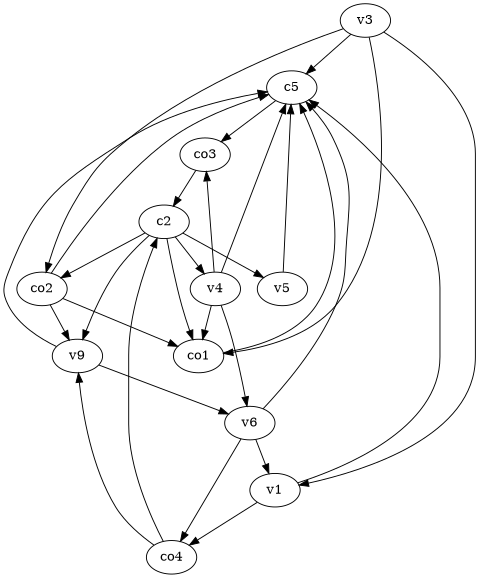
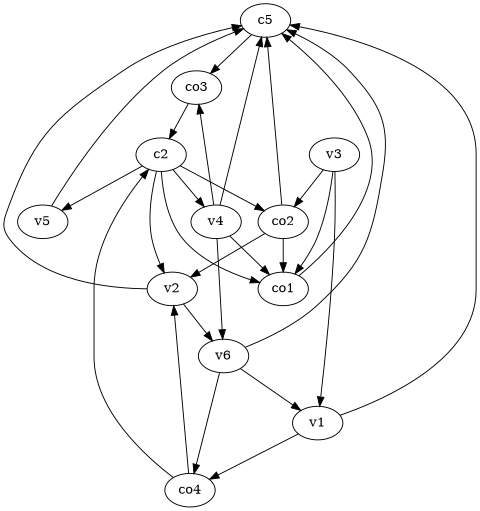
(332, 51) -> none
(77, 356) -> (172, 289)
